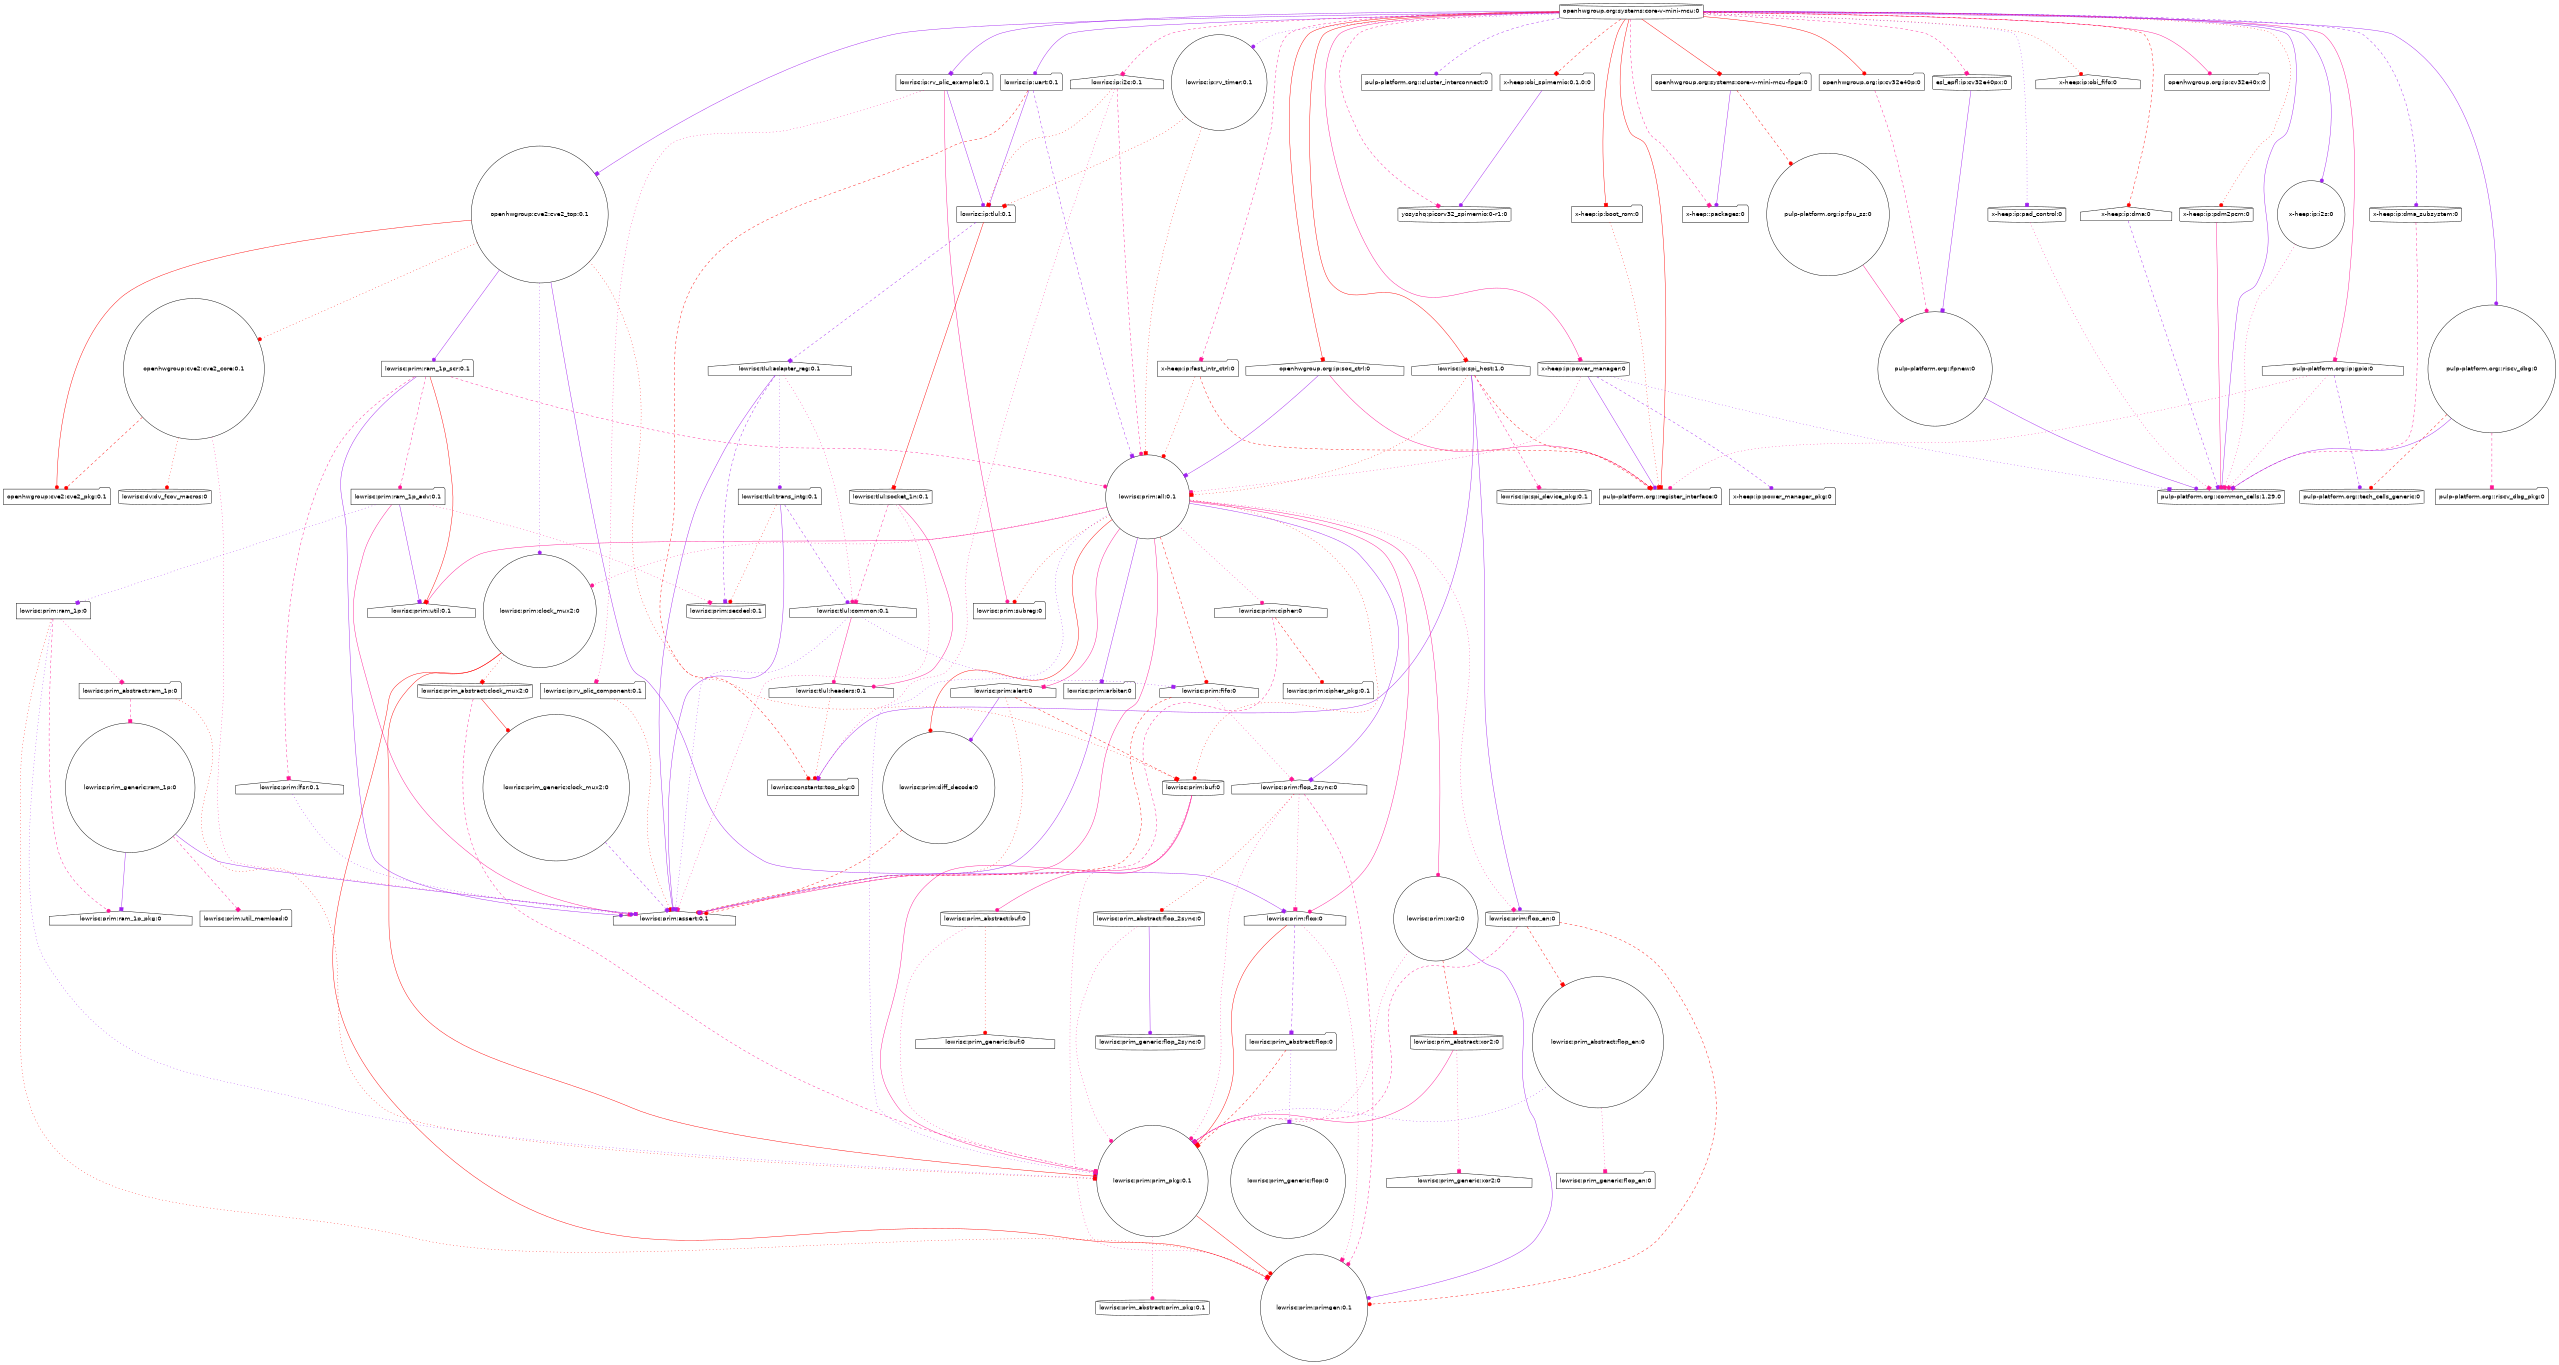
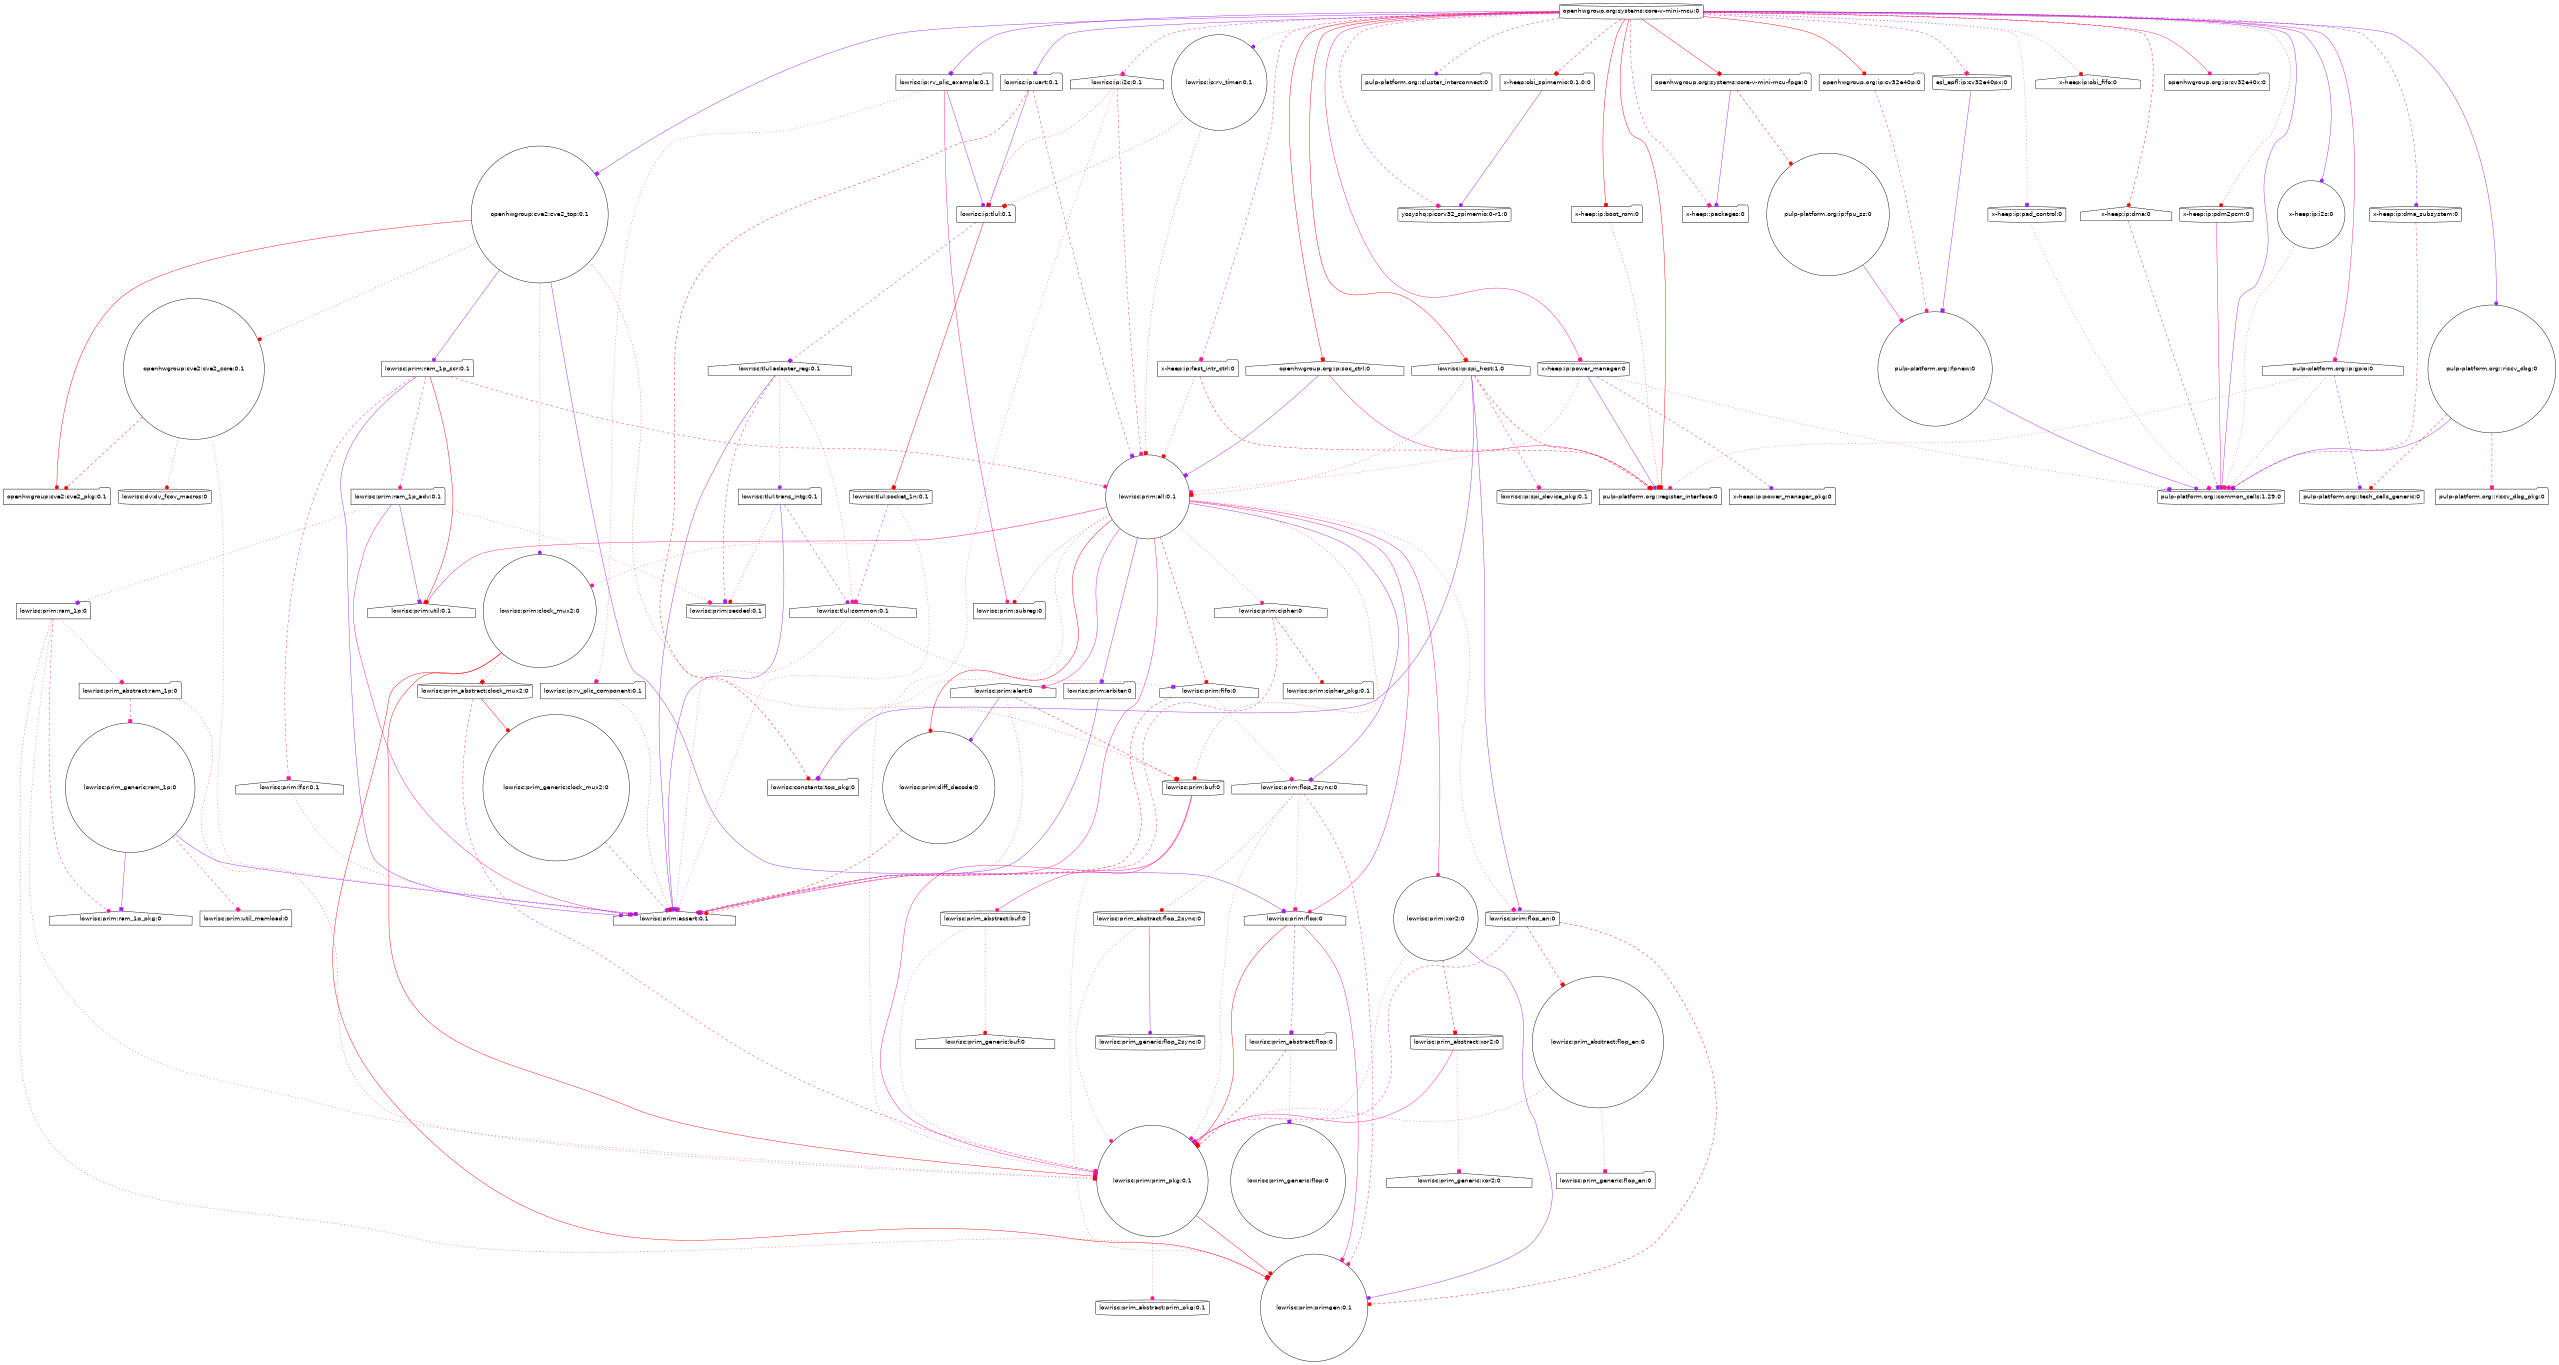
(831, 691) -> none
(1357, 1085) -> (1357, 1085)
